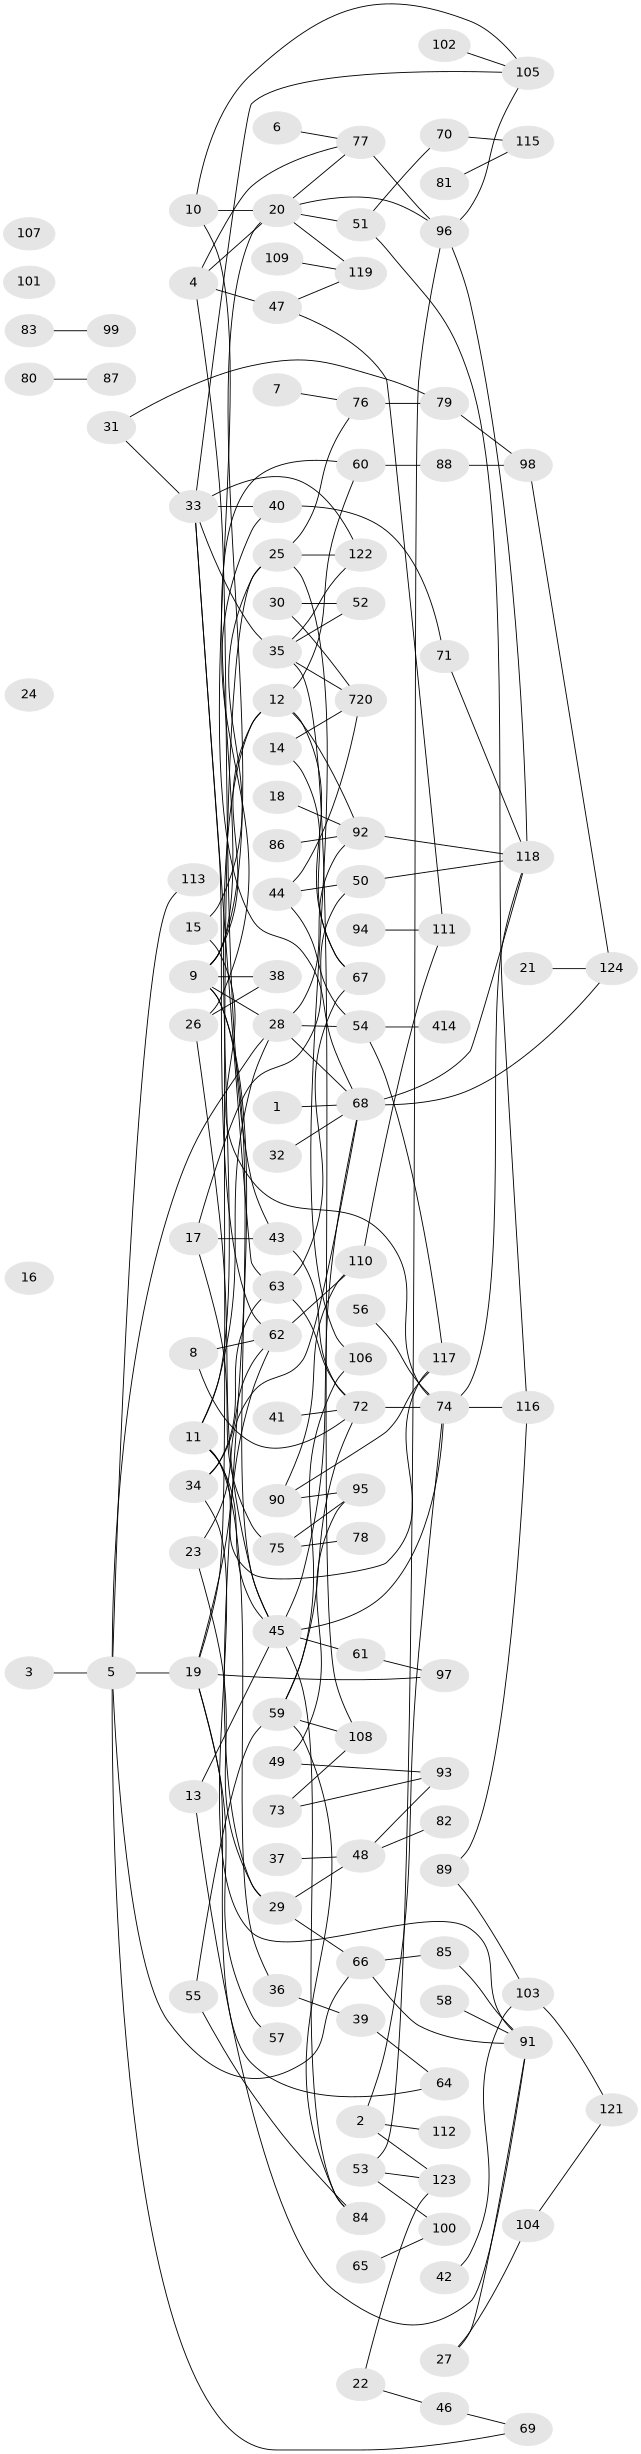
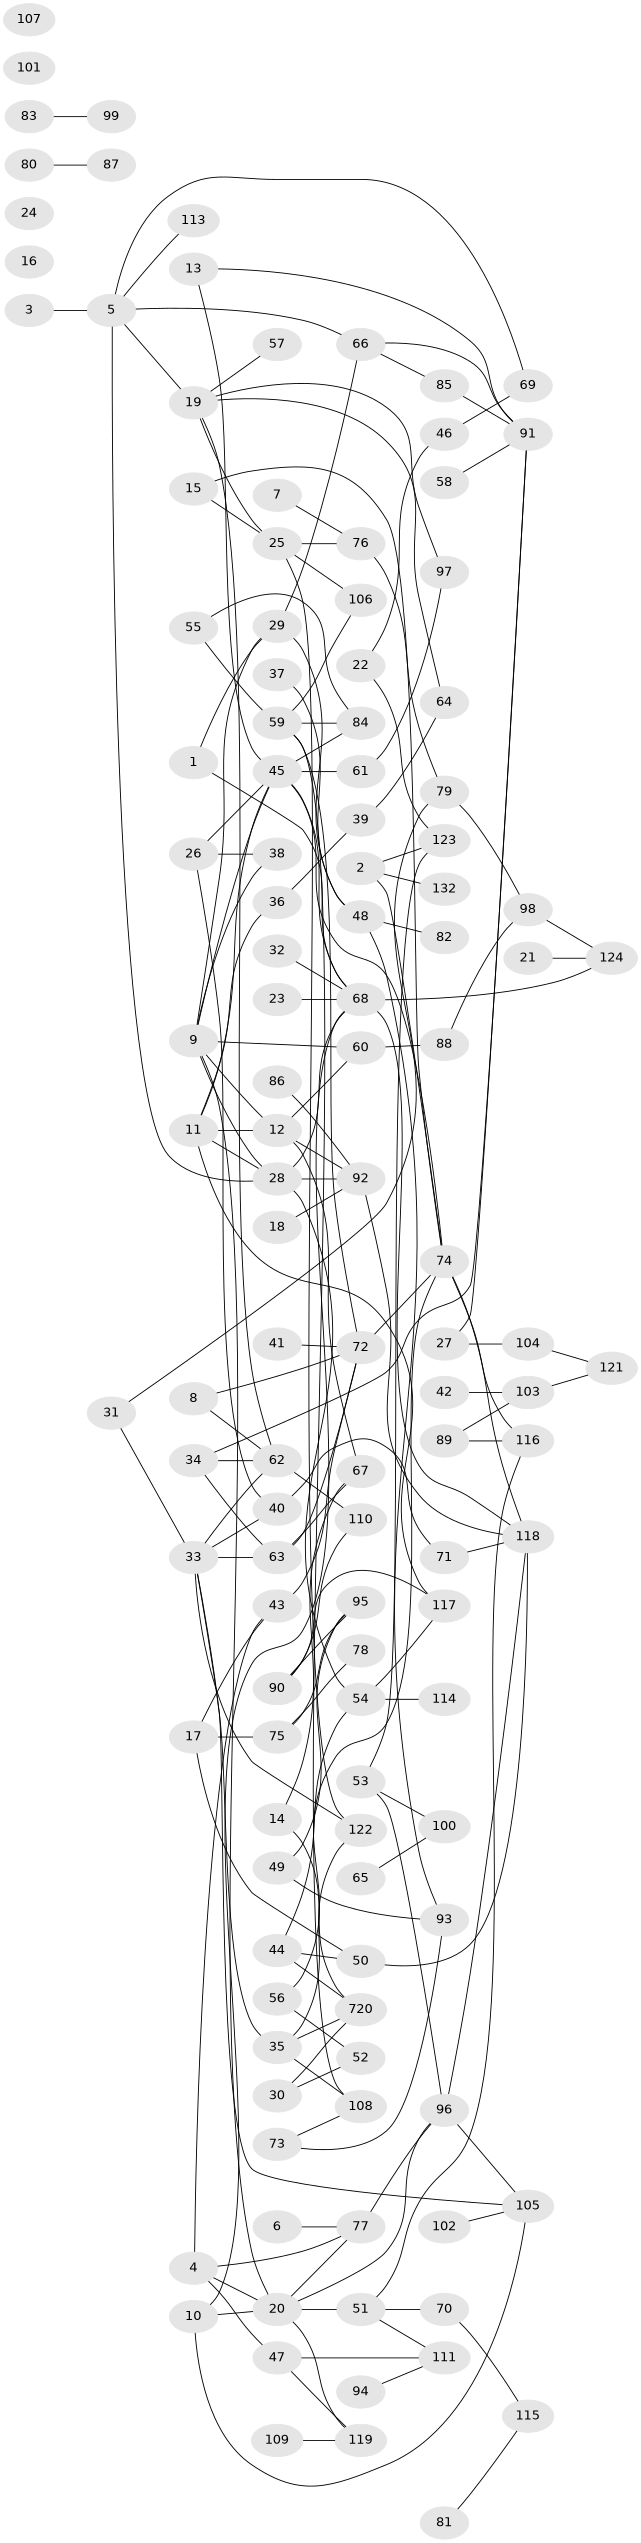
(328, 622) -> (313, 2024)
(444, 1027) -> (444, 1699)
(398, 1087) -> (402, 2334)
(220, 1651) -> (227, 690)
(444, 2132) -> (444, 889)
